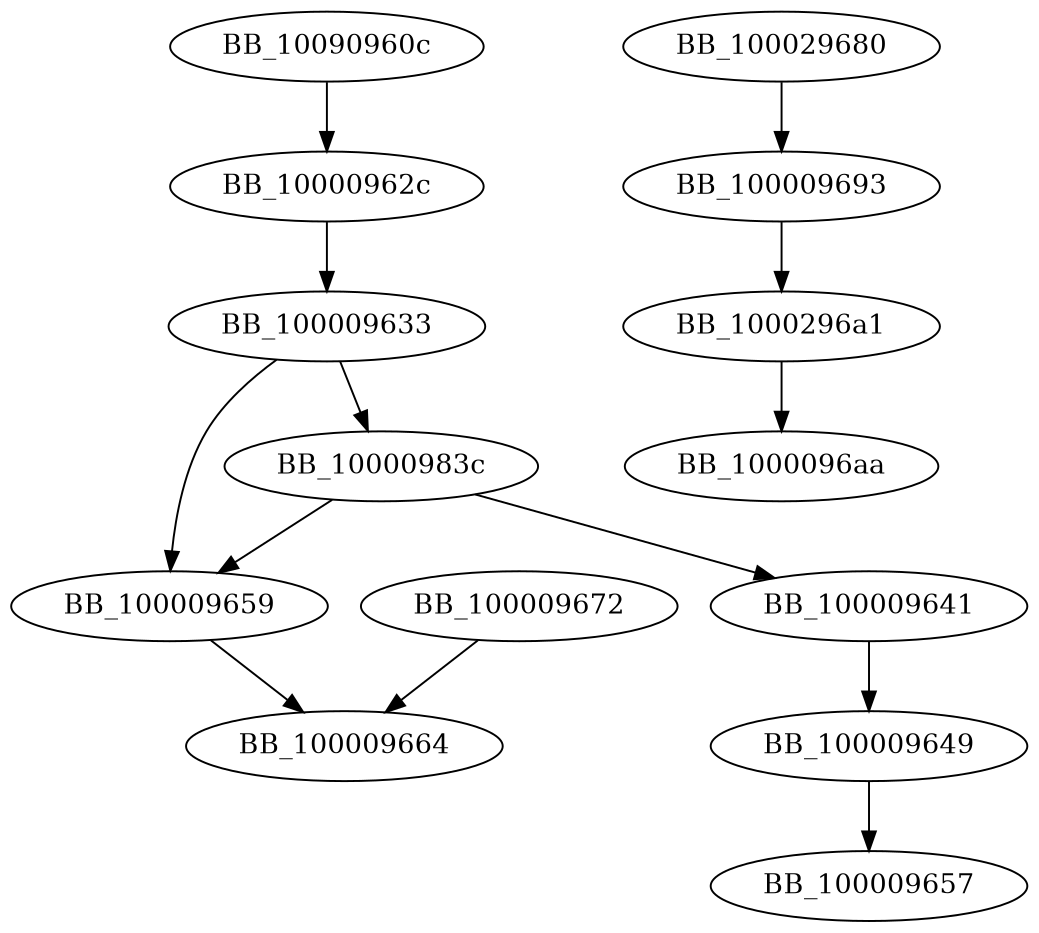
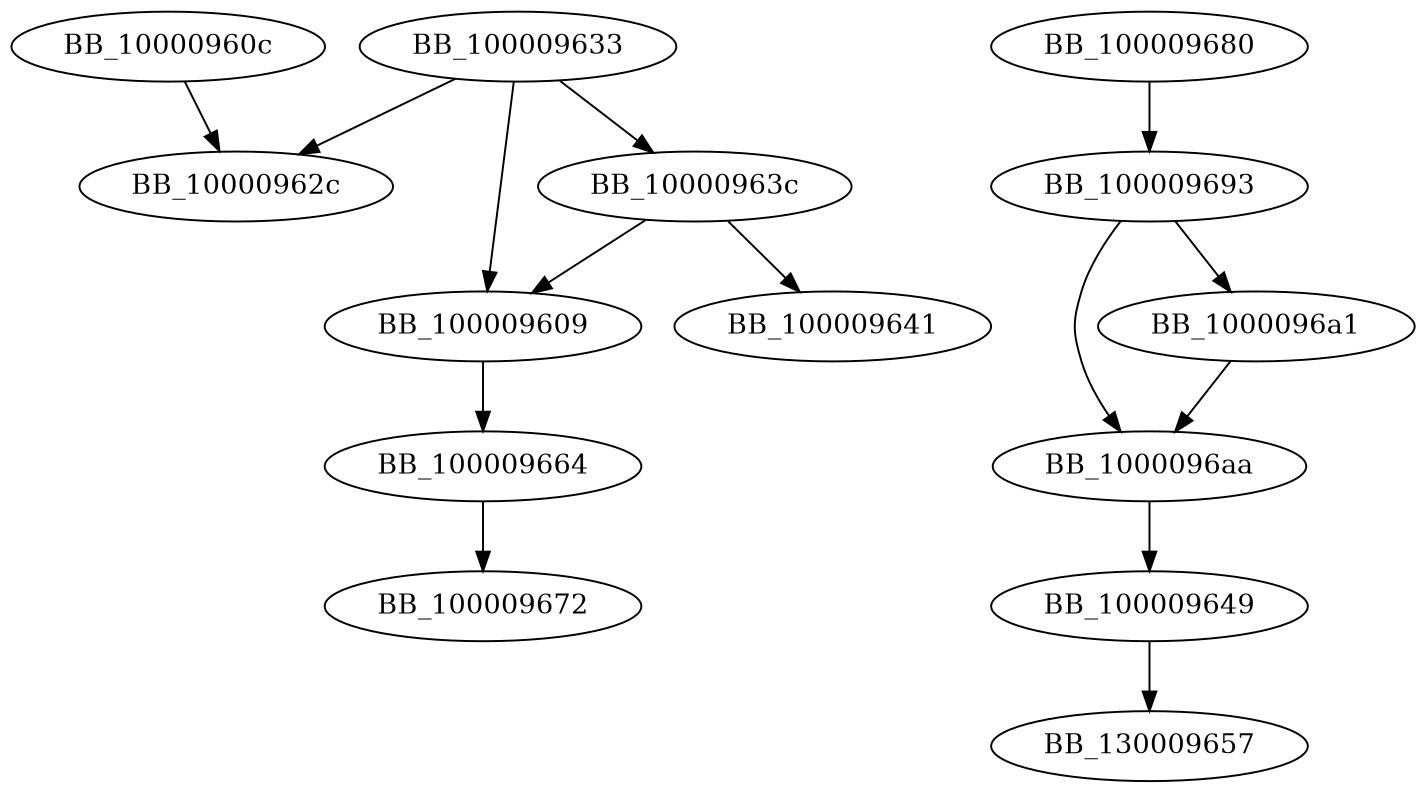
(327, 47) -> (168, 47)
(782, 47) -> (1149, 47)
(327, 247) -> (386, 112)
none -> (1076, 317)
(782, 326) -> (1256, 326)
(381, 466) -> (695, 187)
(170, 606) -> (483, 326)
(869, 667) -> (1149, 527)
(440, 670) -> (483, 527)
(869, 886) -> (1149, 746)
